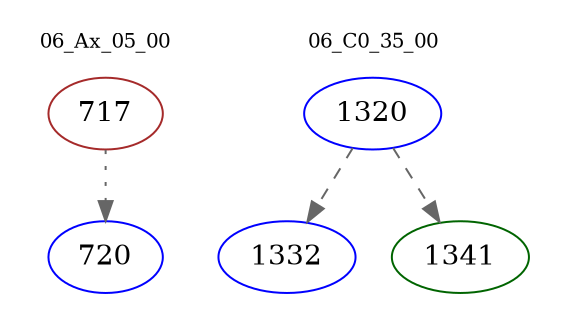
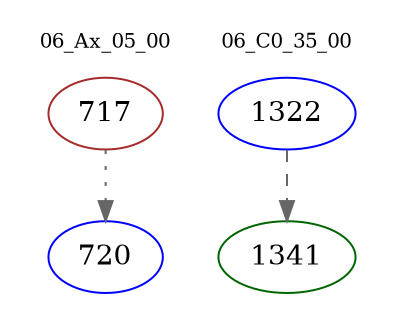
(373, 114) -> (287, 114)
(287, 257) -> none
